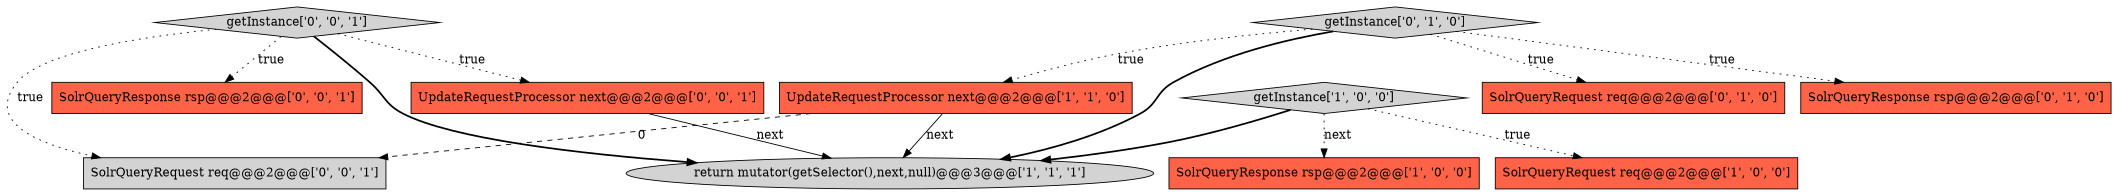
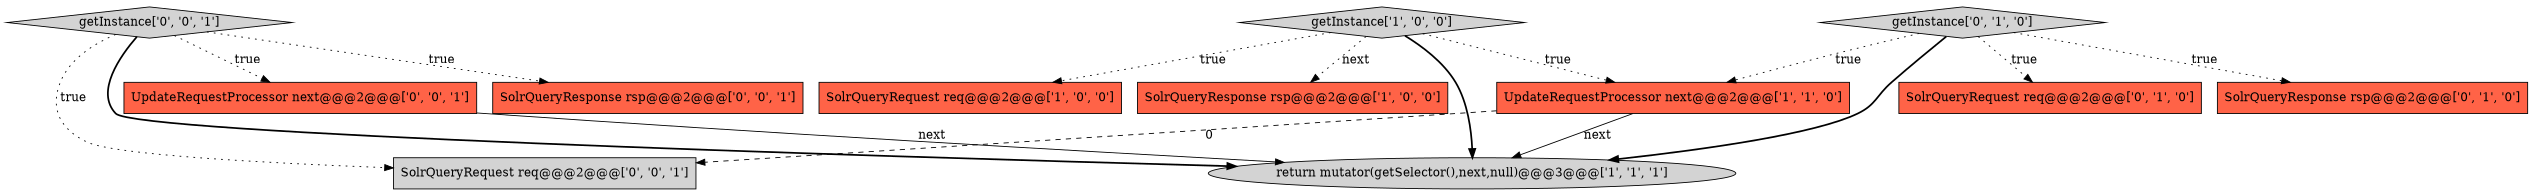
none -> (1514, 57)
